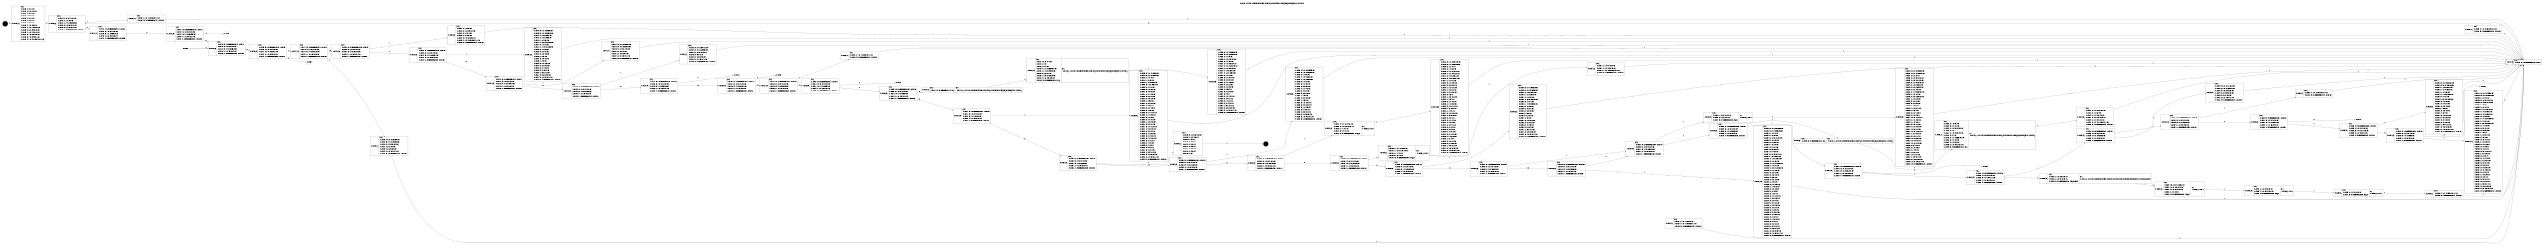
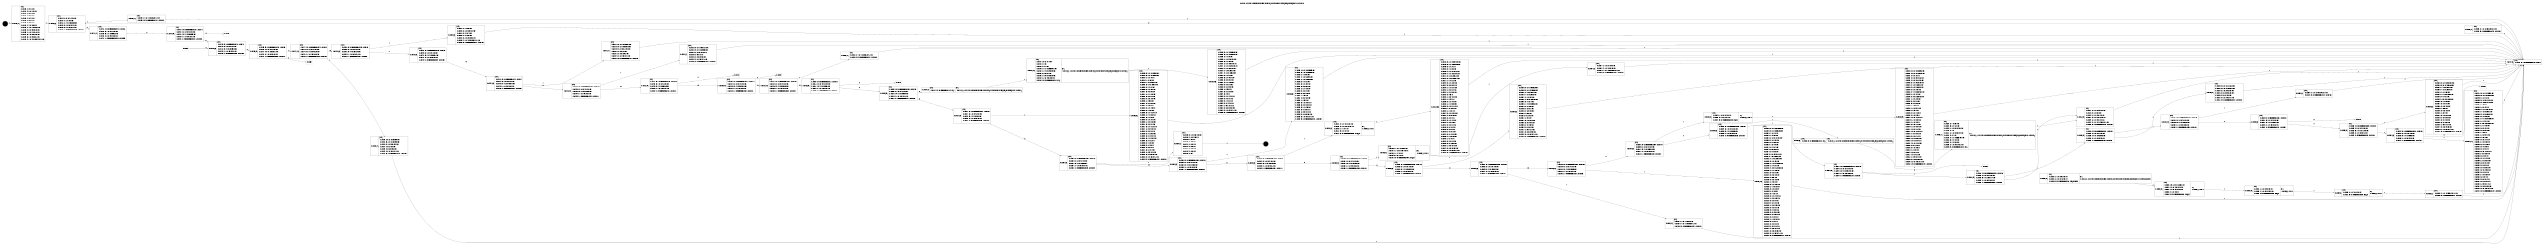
(543, 55) -> none
(1566, 159) -> (1587, 196)
(2021, 178) -> (2037, 146)
